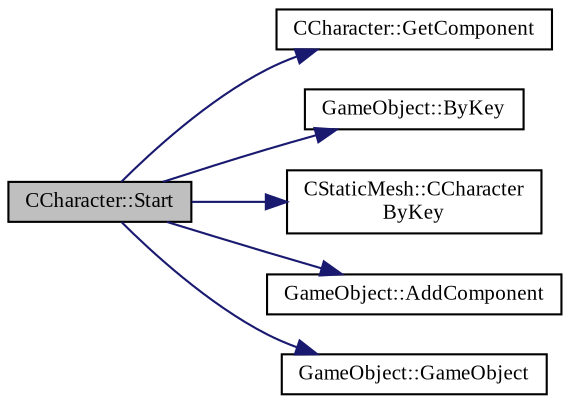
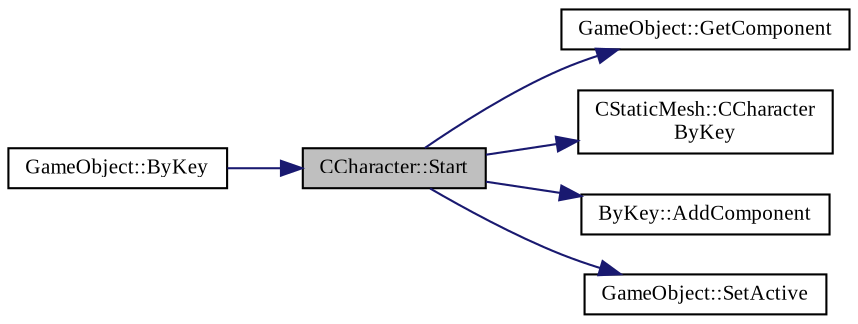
(414, 29) -> (705, 29)
(239, 158) -> (254, 168)
(414, 294) -> (705, 214)
(414, 374) -> (705, 294)
